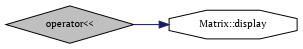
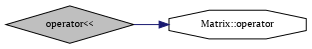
(233, 25) -> (238, 25)
